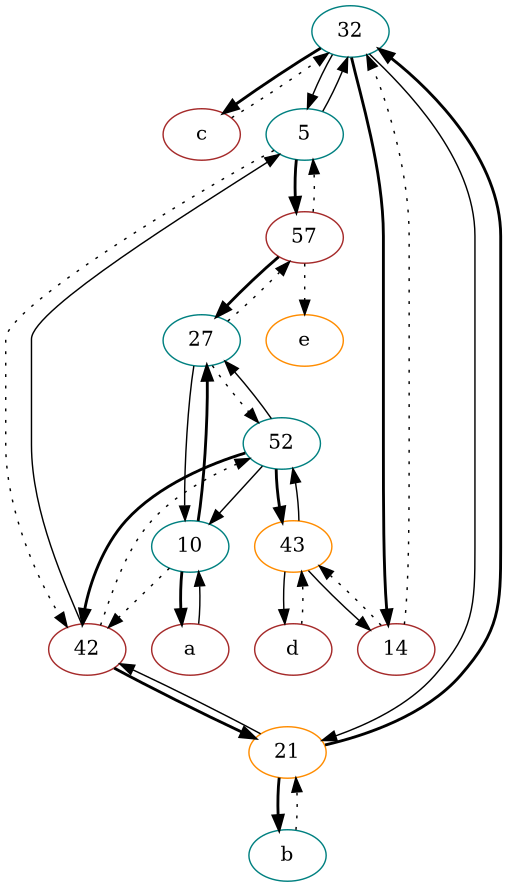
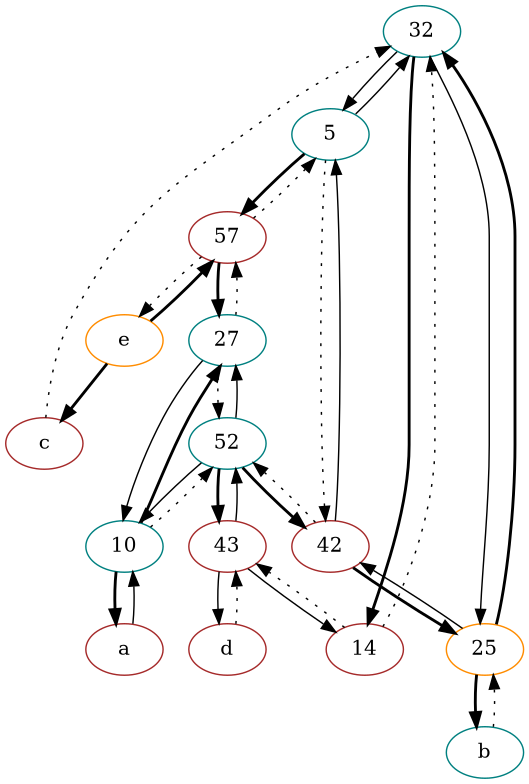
(278, 75) -> (89, 386)
none -> (177, 297)
(293, 546) -> (227, 546)
(144, 593) -> (177, 503)
(288, 752) -> (485, 649)
